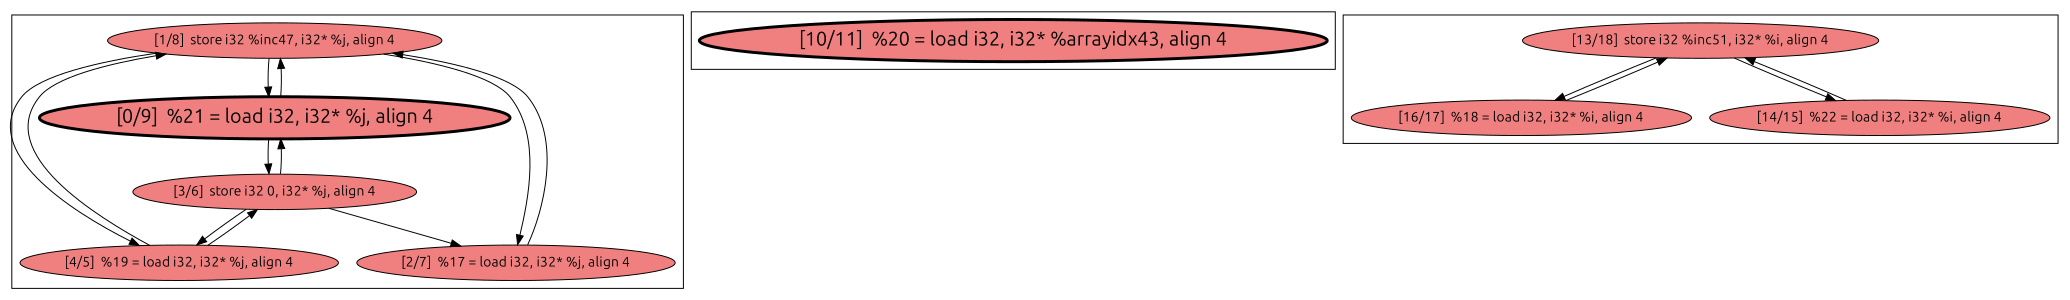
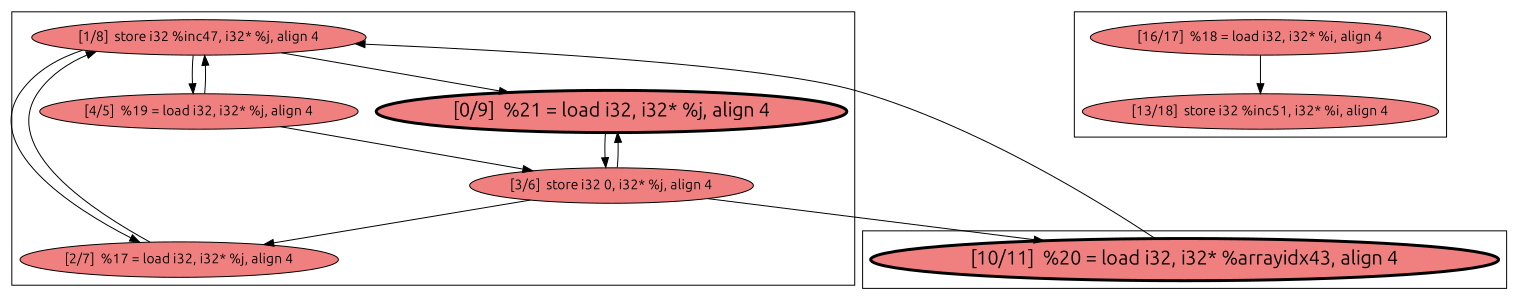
(1610, 77) -> none
(281, 83) -> (778, 76)
(1880, 118) -> none
(225, 224) -> (871, 219)
